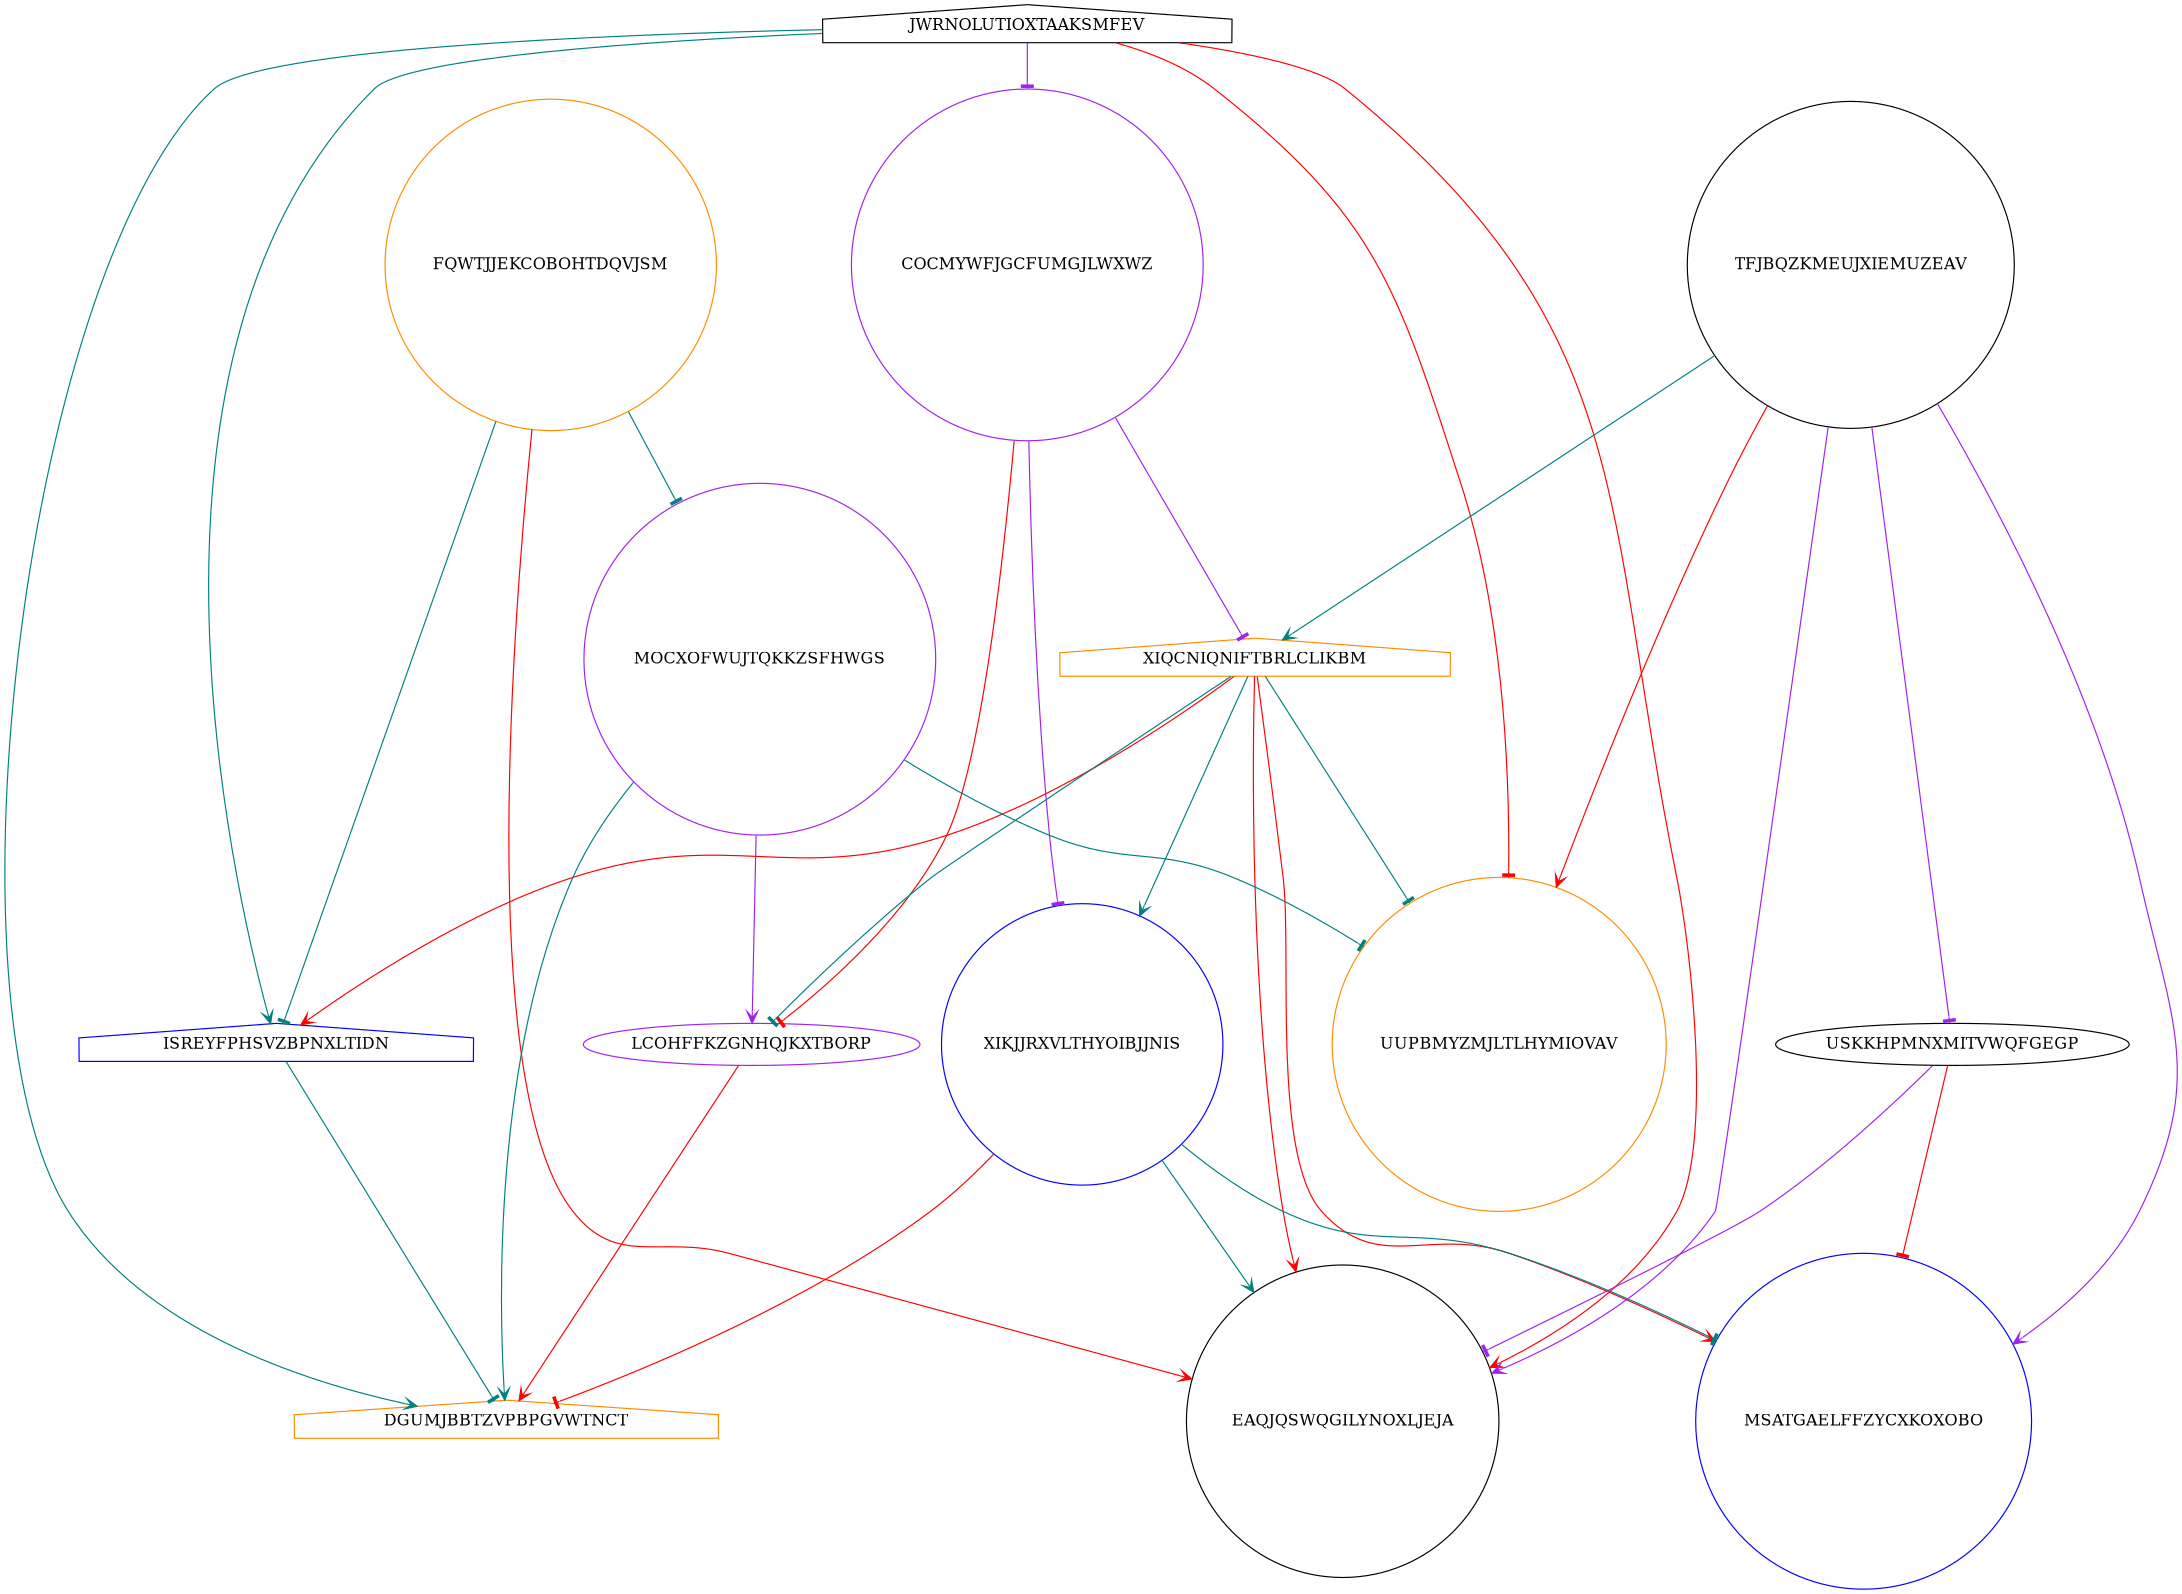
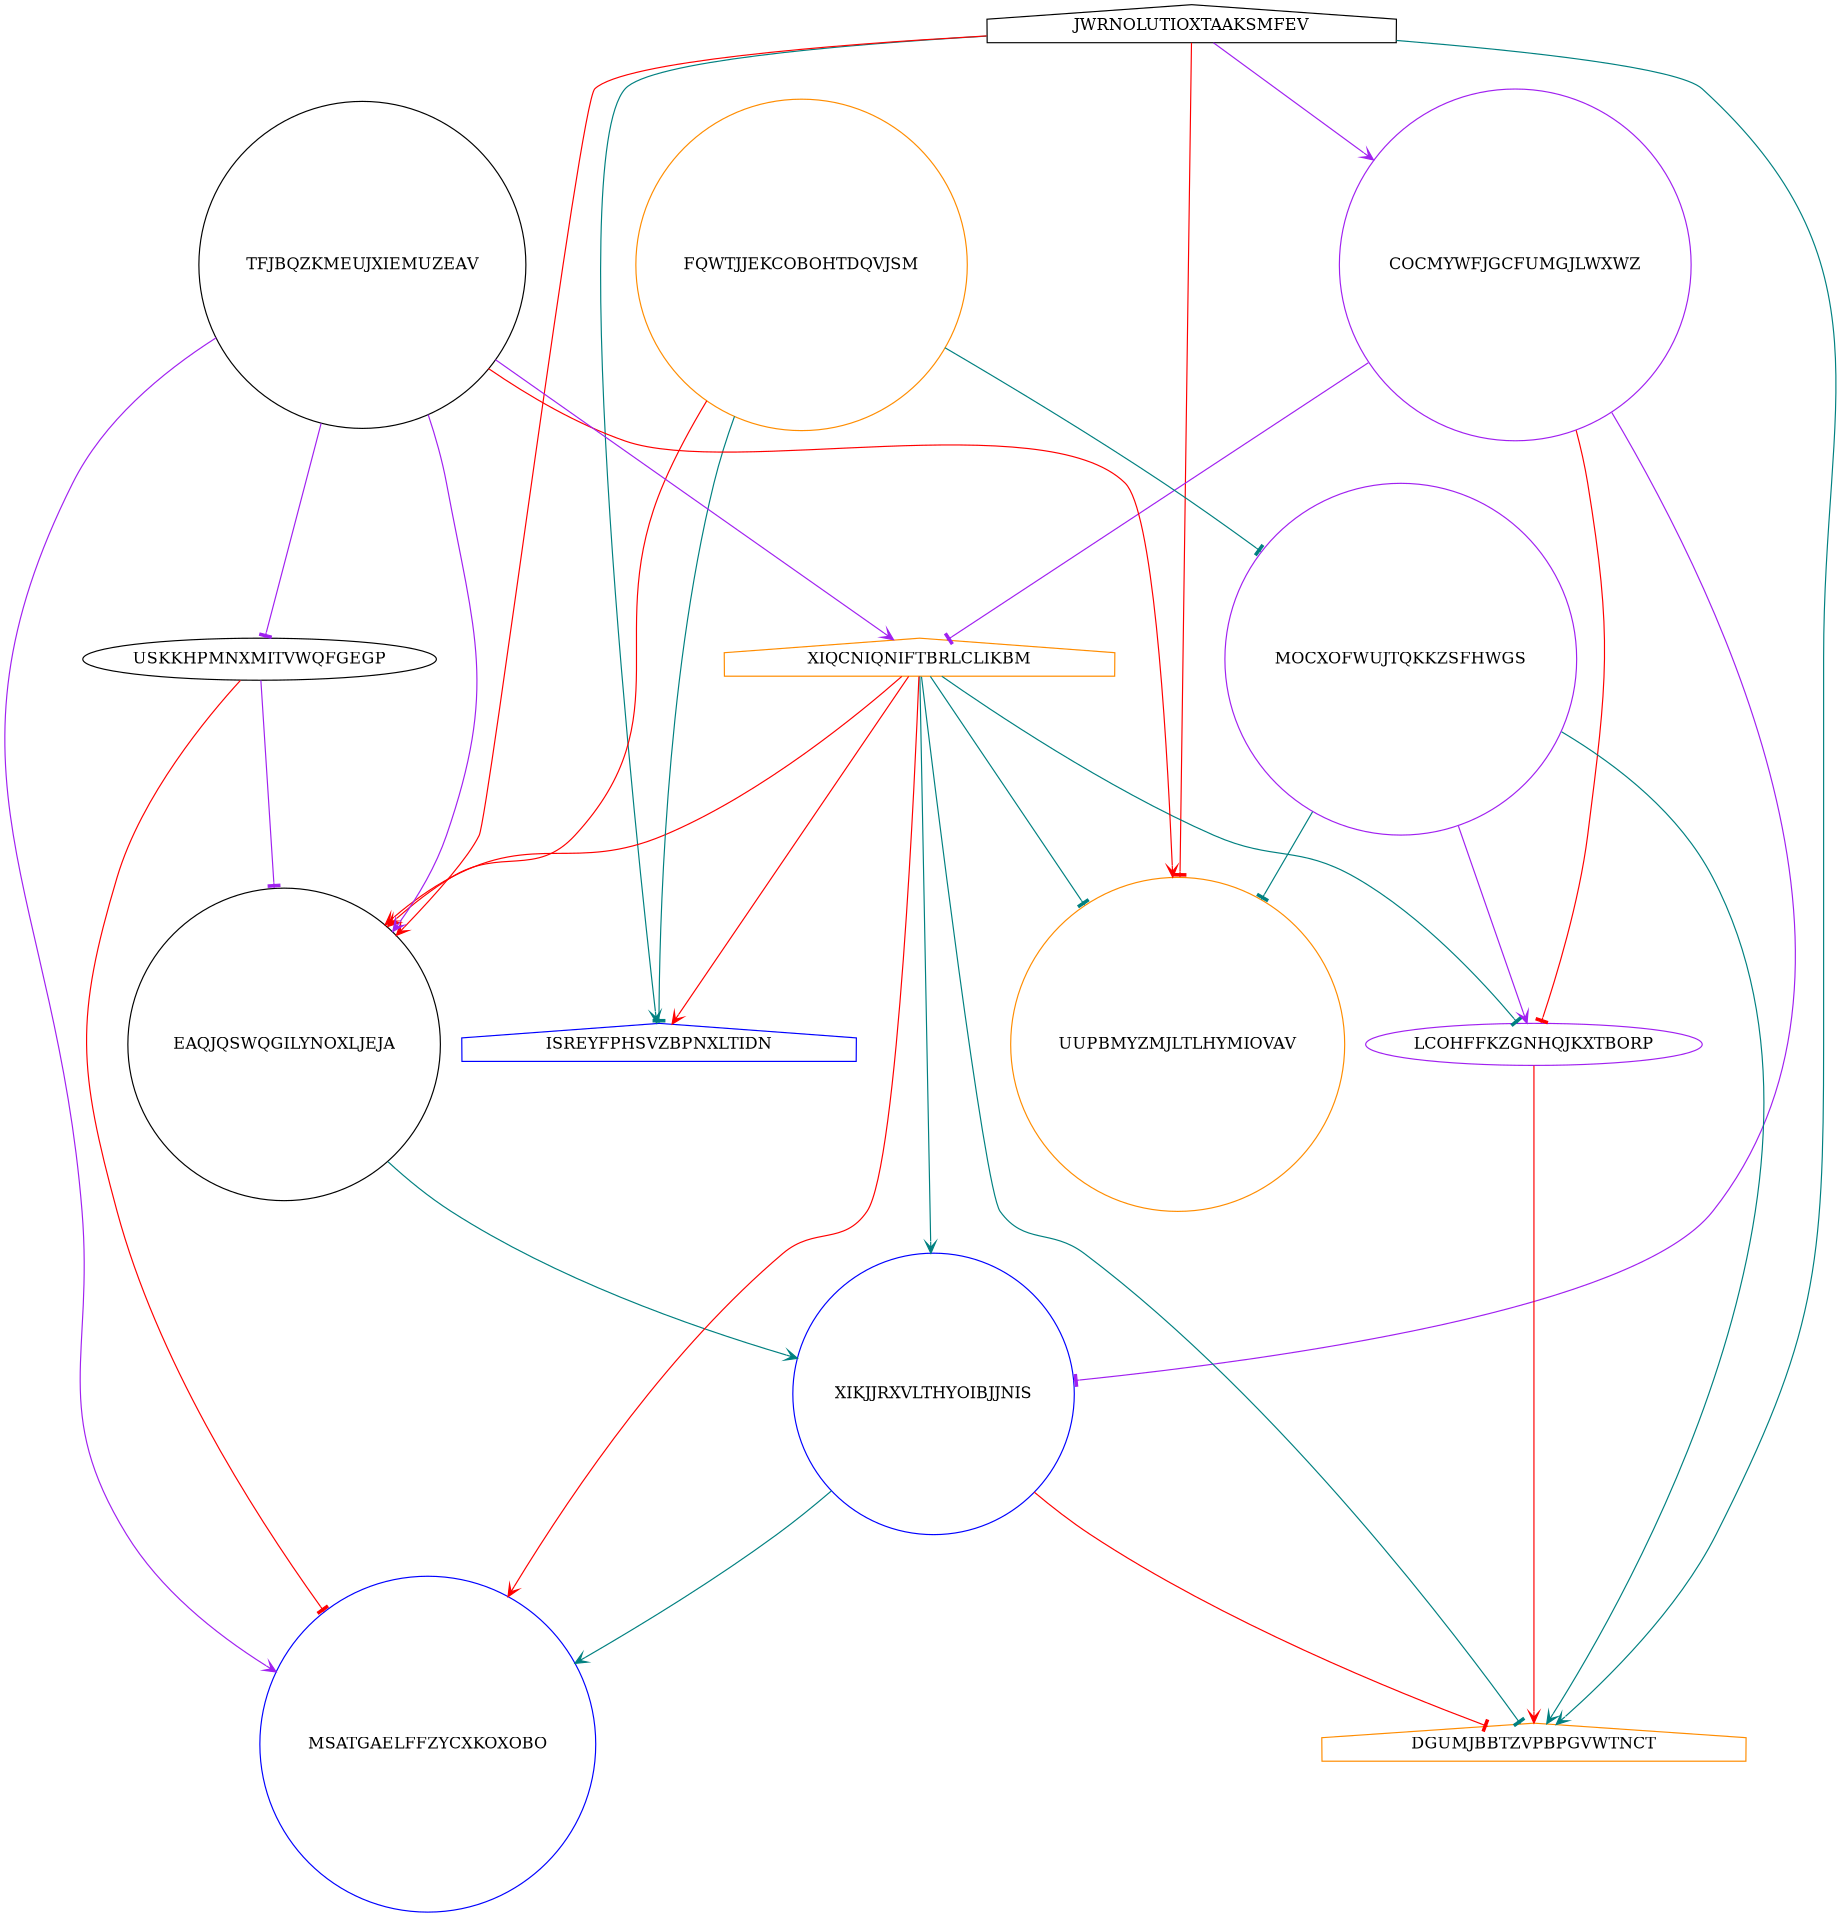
(1027, 63) -> (1289, 98)
(1504, 495) -> (690, 496)
(1205, 1222) -> (577, 1278)
(389, 1229) -> (1085, 1254)
(1415, 1238) -> (712, 1579)
